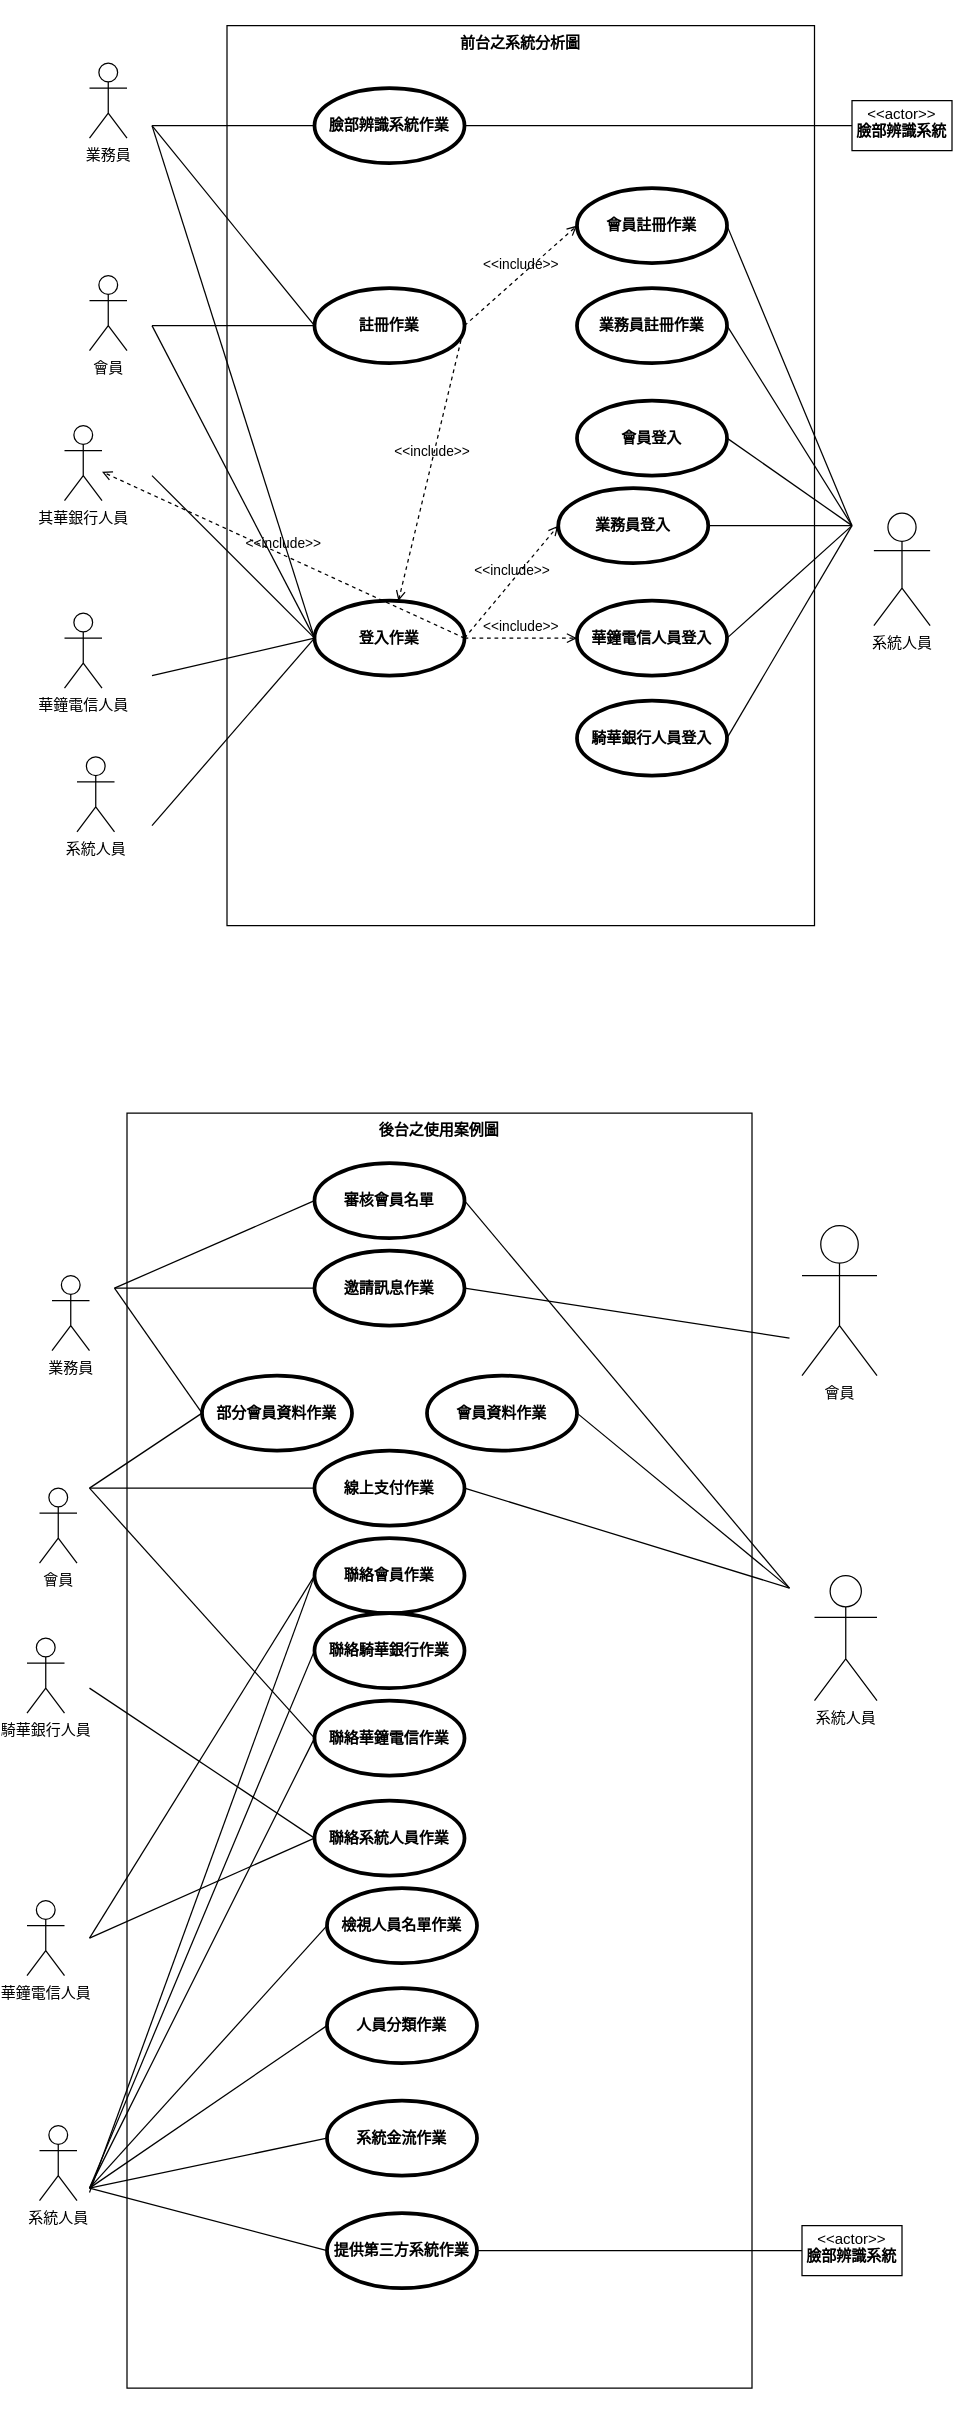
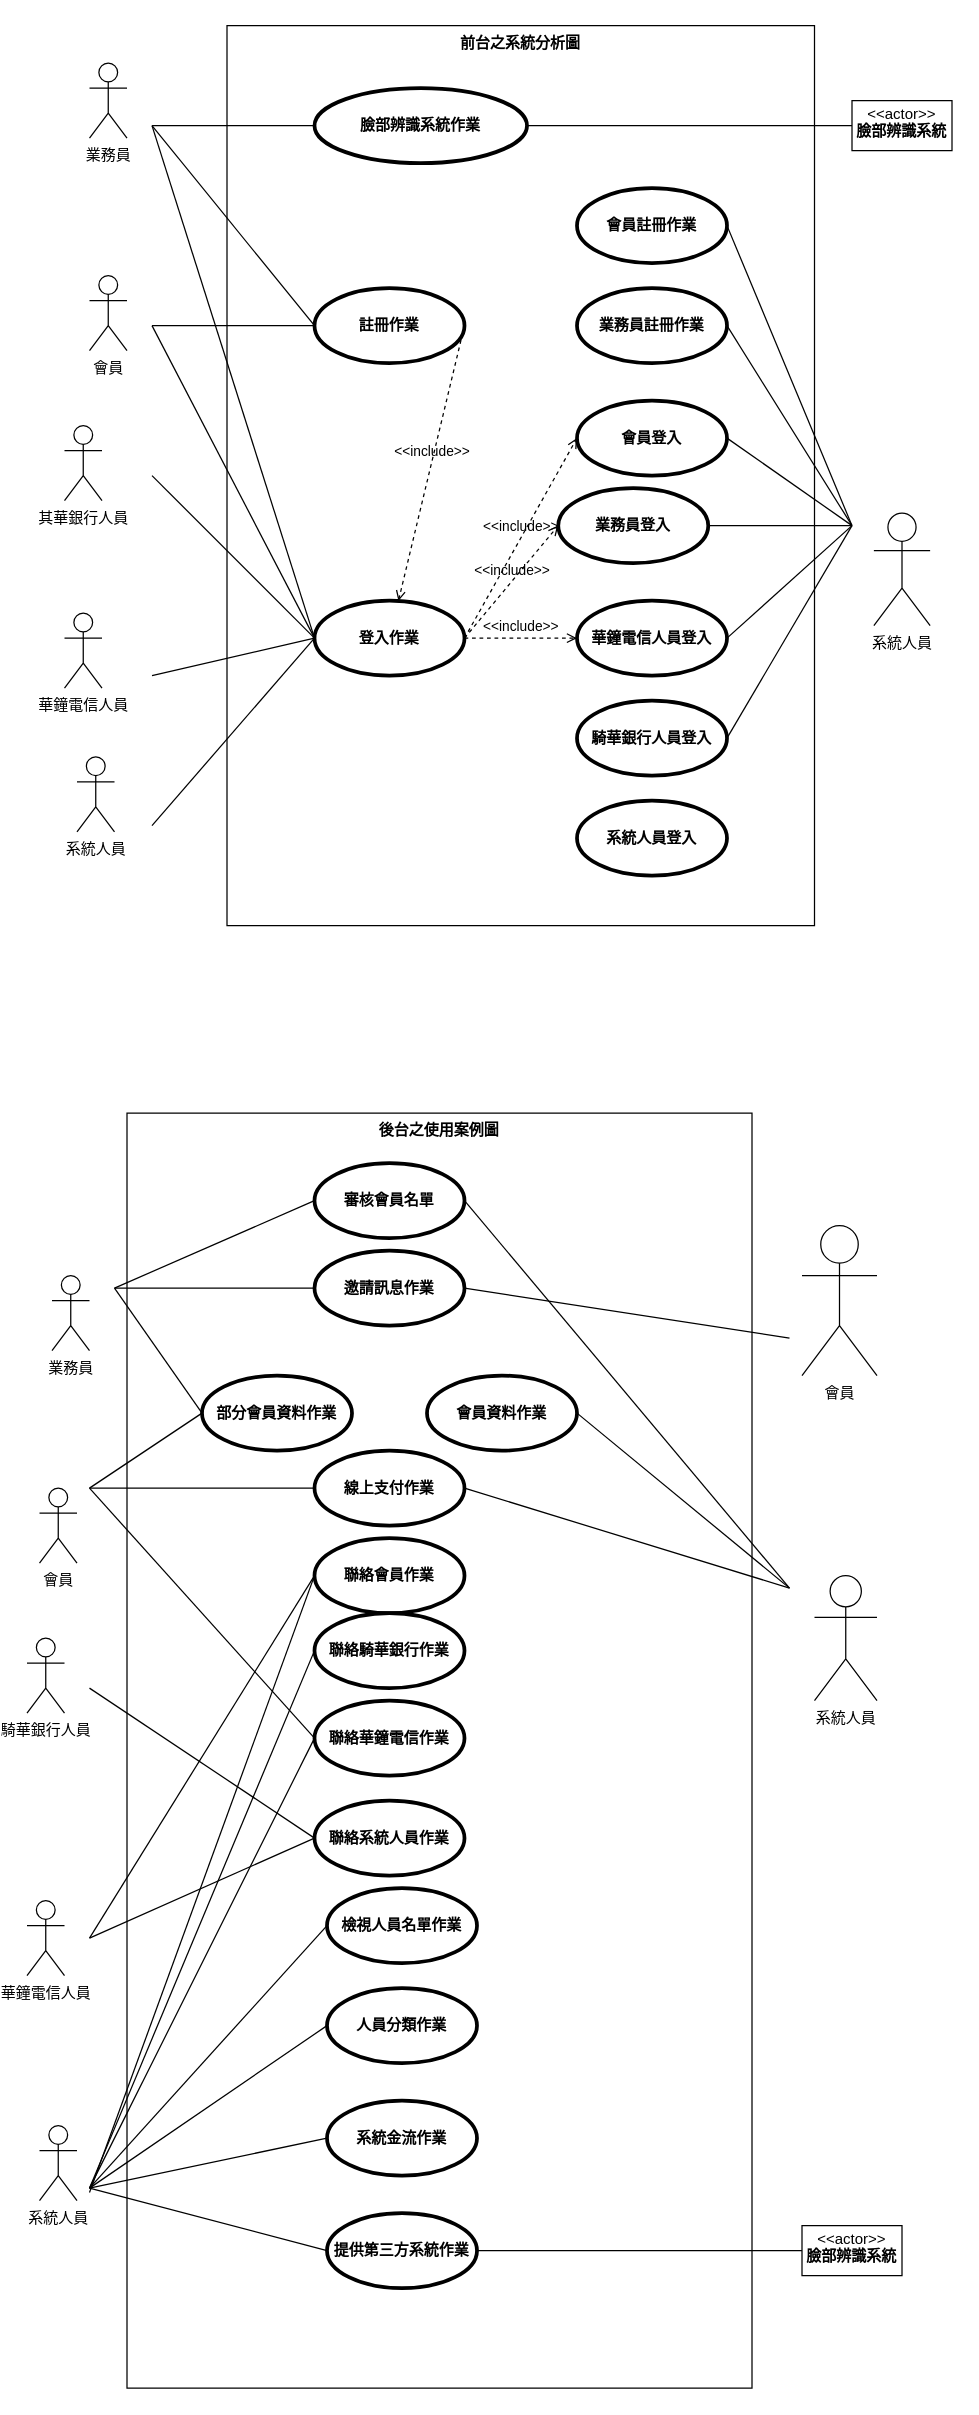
(389, 126) -> (421, 126)
(520, 276) -> none
(284, 556) -> (524, 532)
none -> (652, 838)
